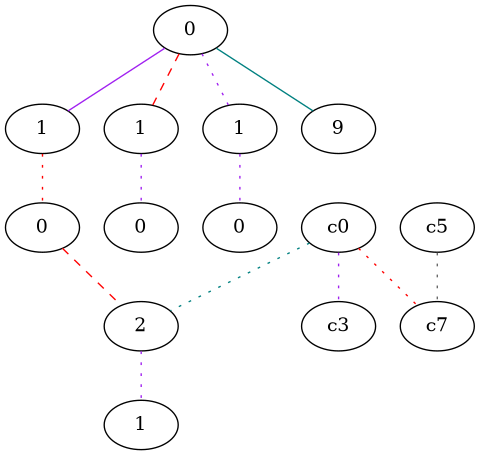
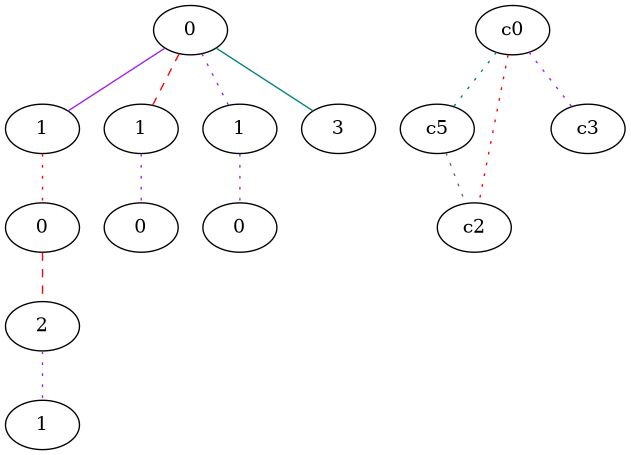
(339, 129) -> (339, 129)
(240, 277) -> (475, 80)
(437, 326) -> (474, 228)
